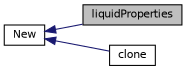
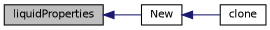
(69, 27) -> (128, 15)
